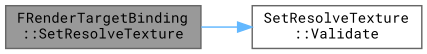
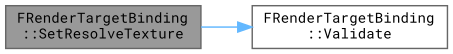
(337, 27) -> (350, 27)
